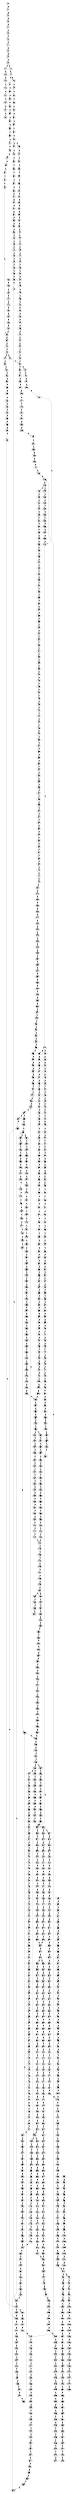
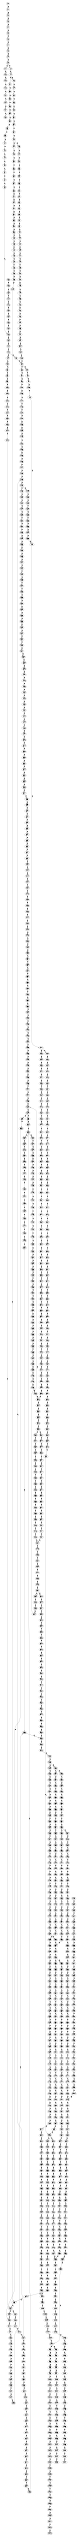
(22, 2244) -> (41, 2244)
